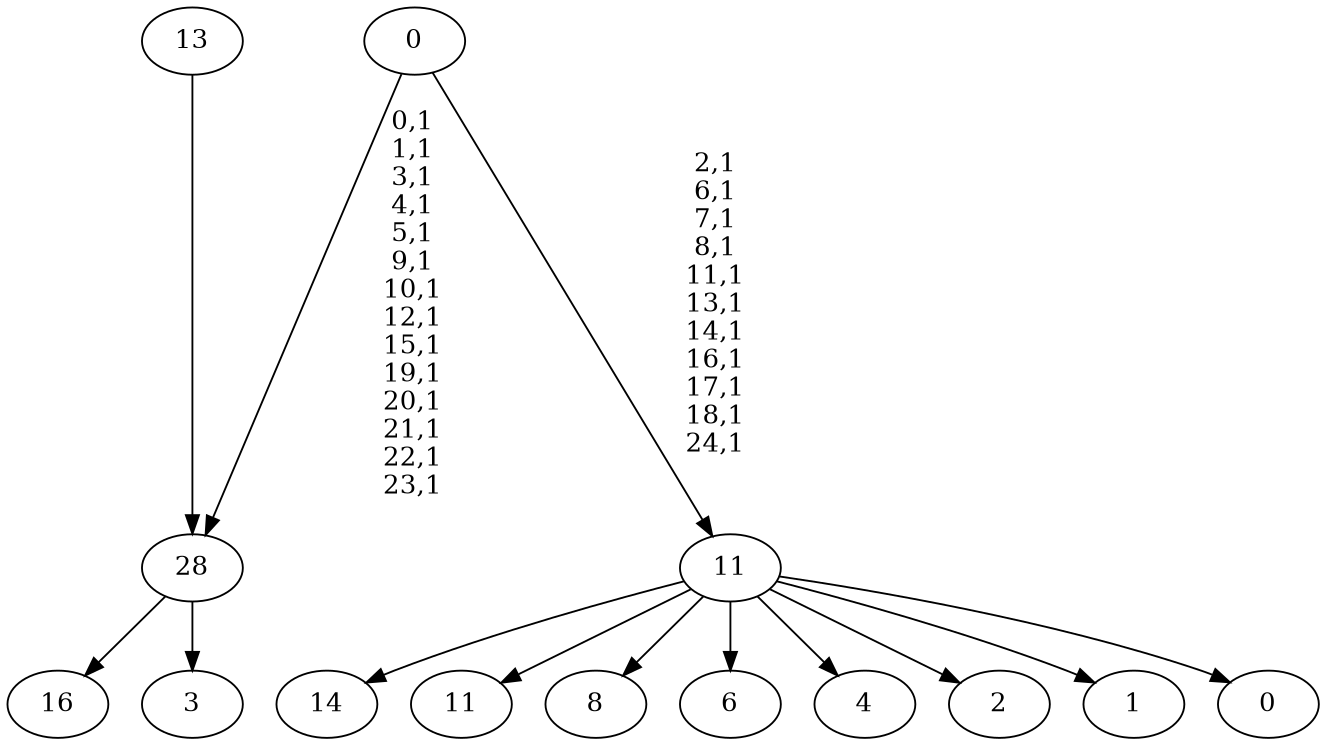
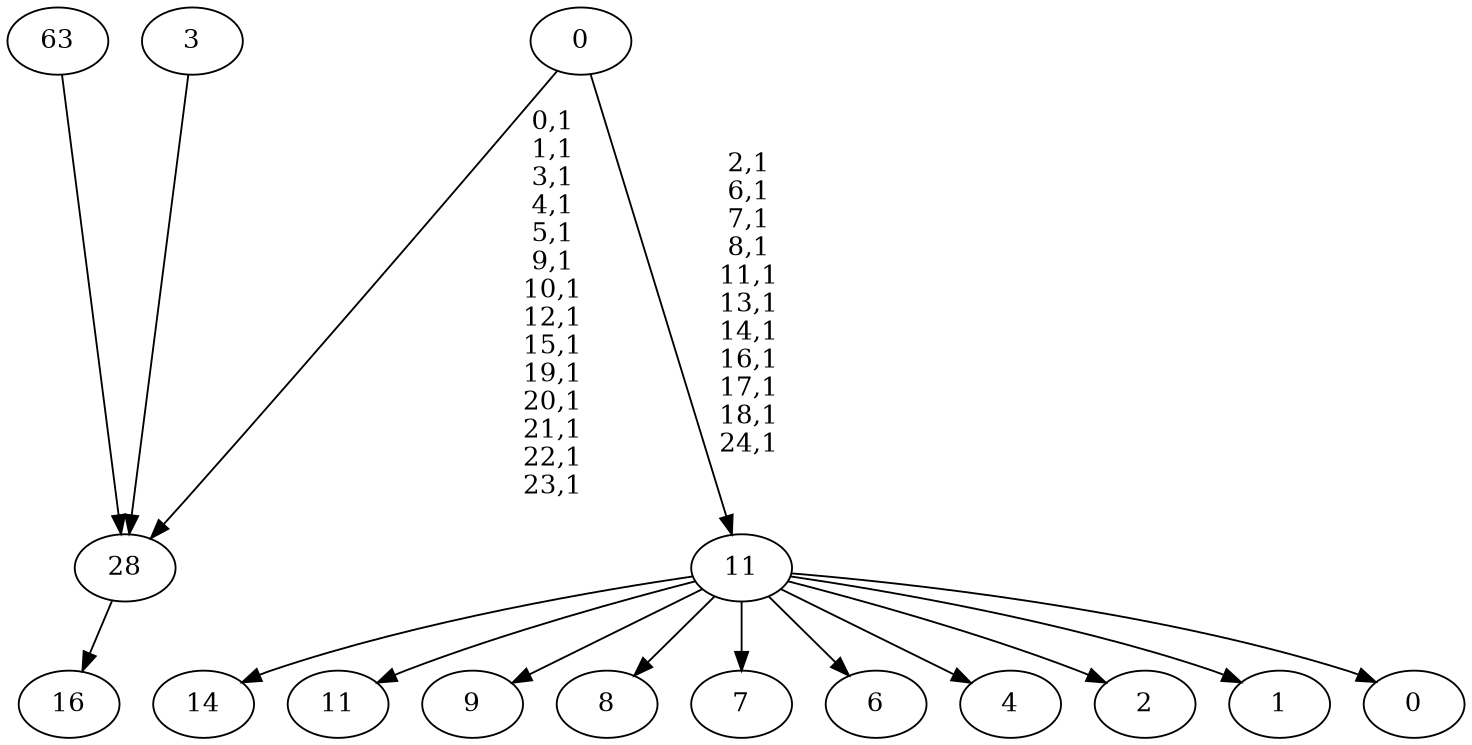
(192, 41) -> (58, 41)
(192, 627) -> (160, 295)
none -> (473, 704)
none -> (742, 704)
